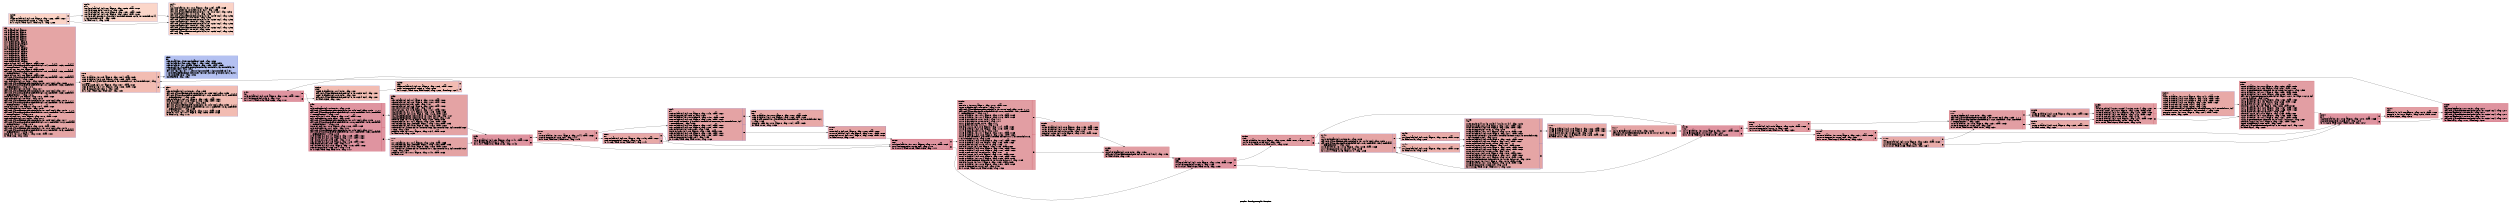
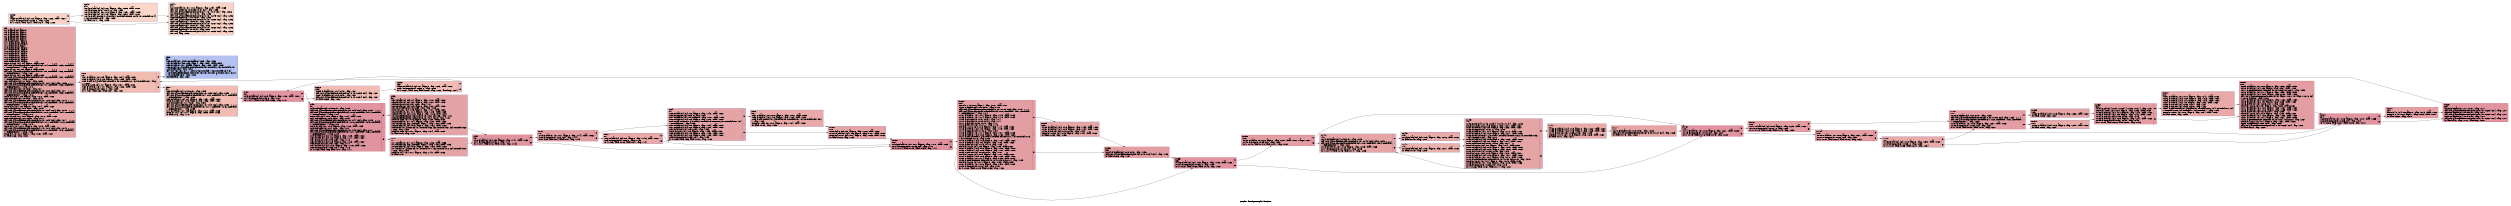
(411, 108) -> (414, 108)
